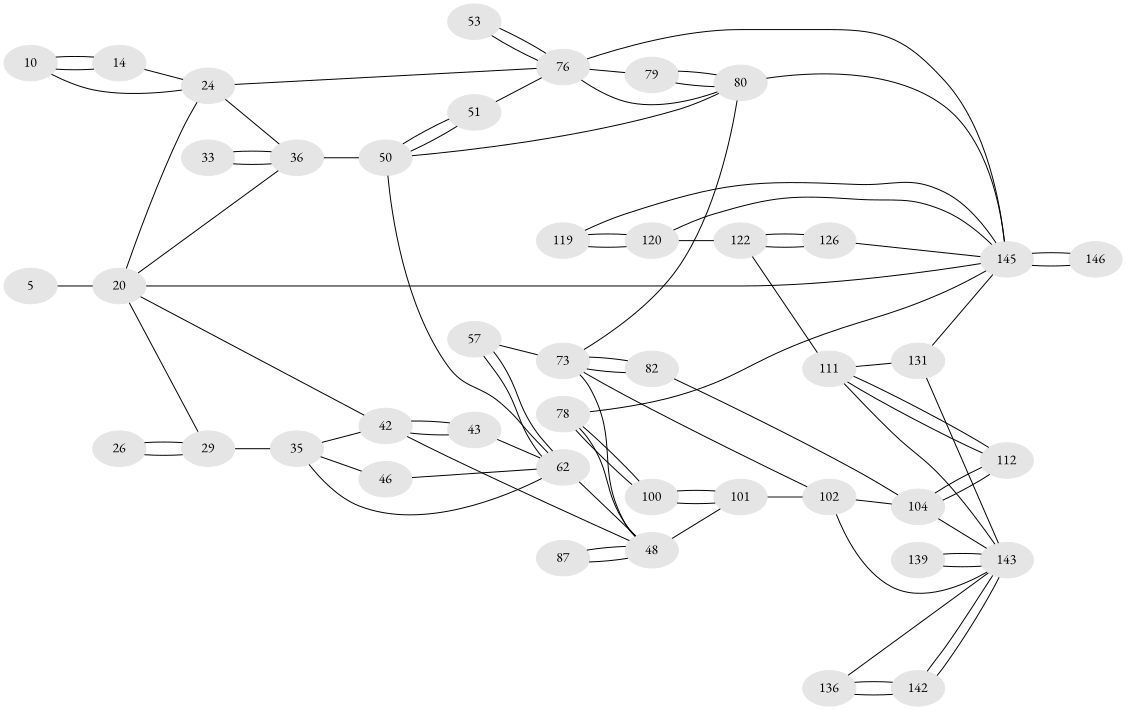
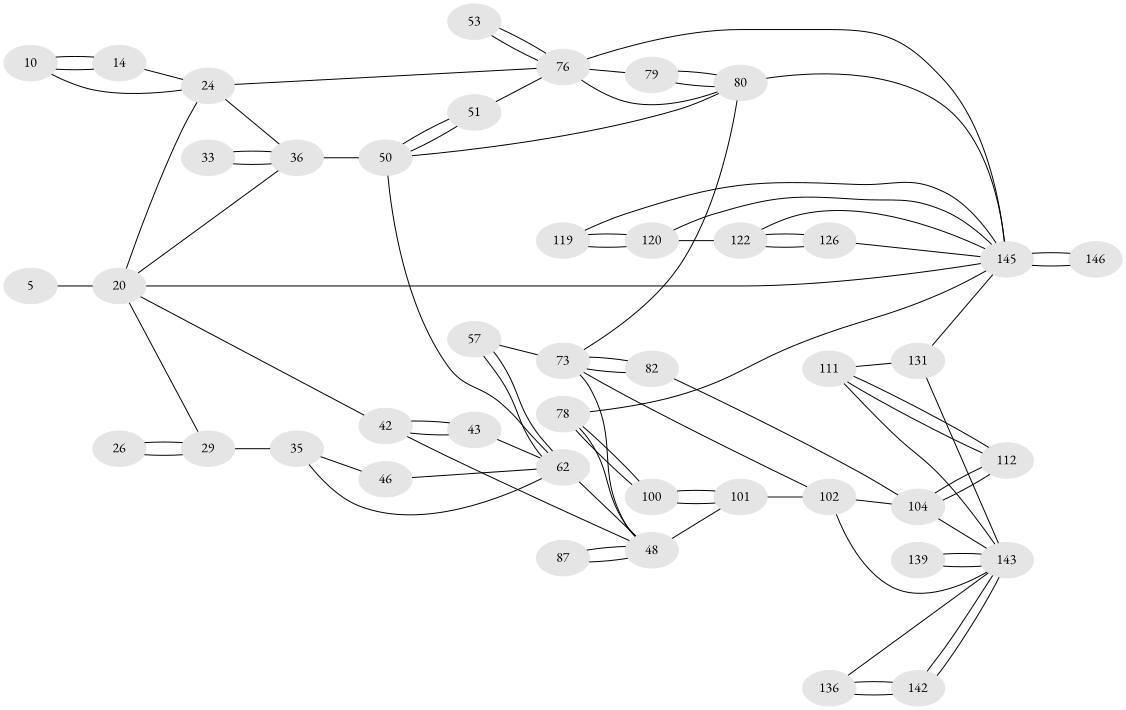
(785, 305) -> (875, 214)
(341, 437) -> none
